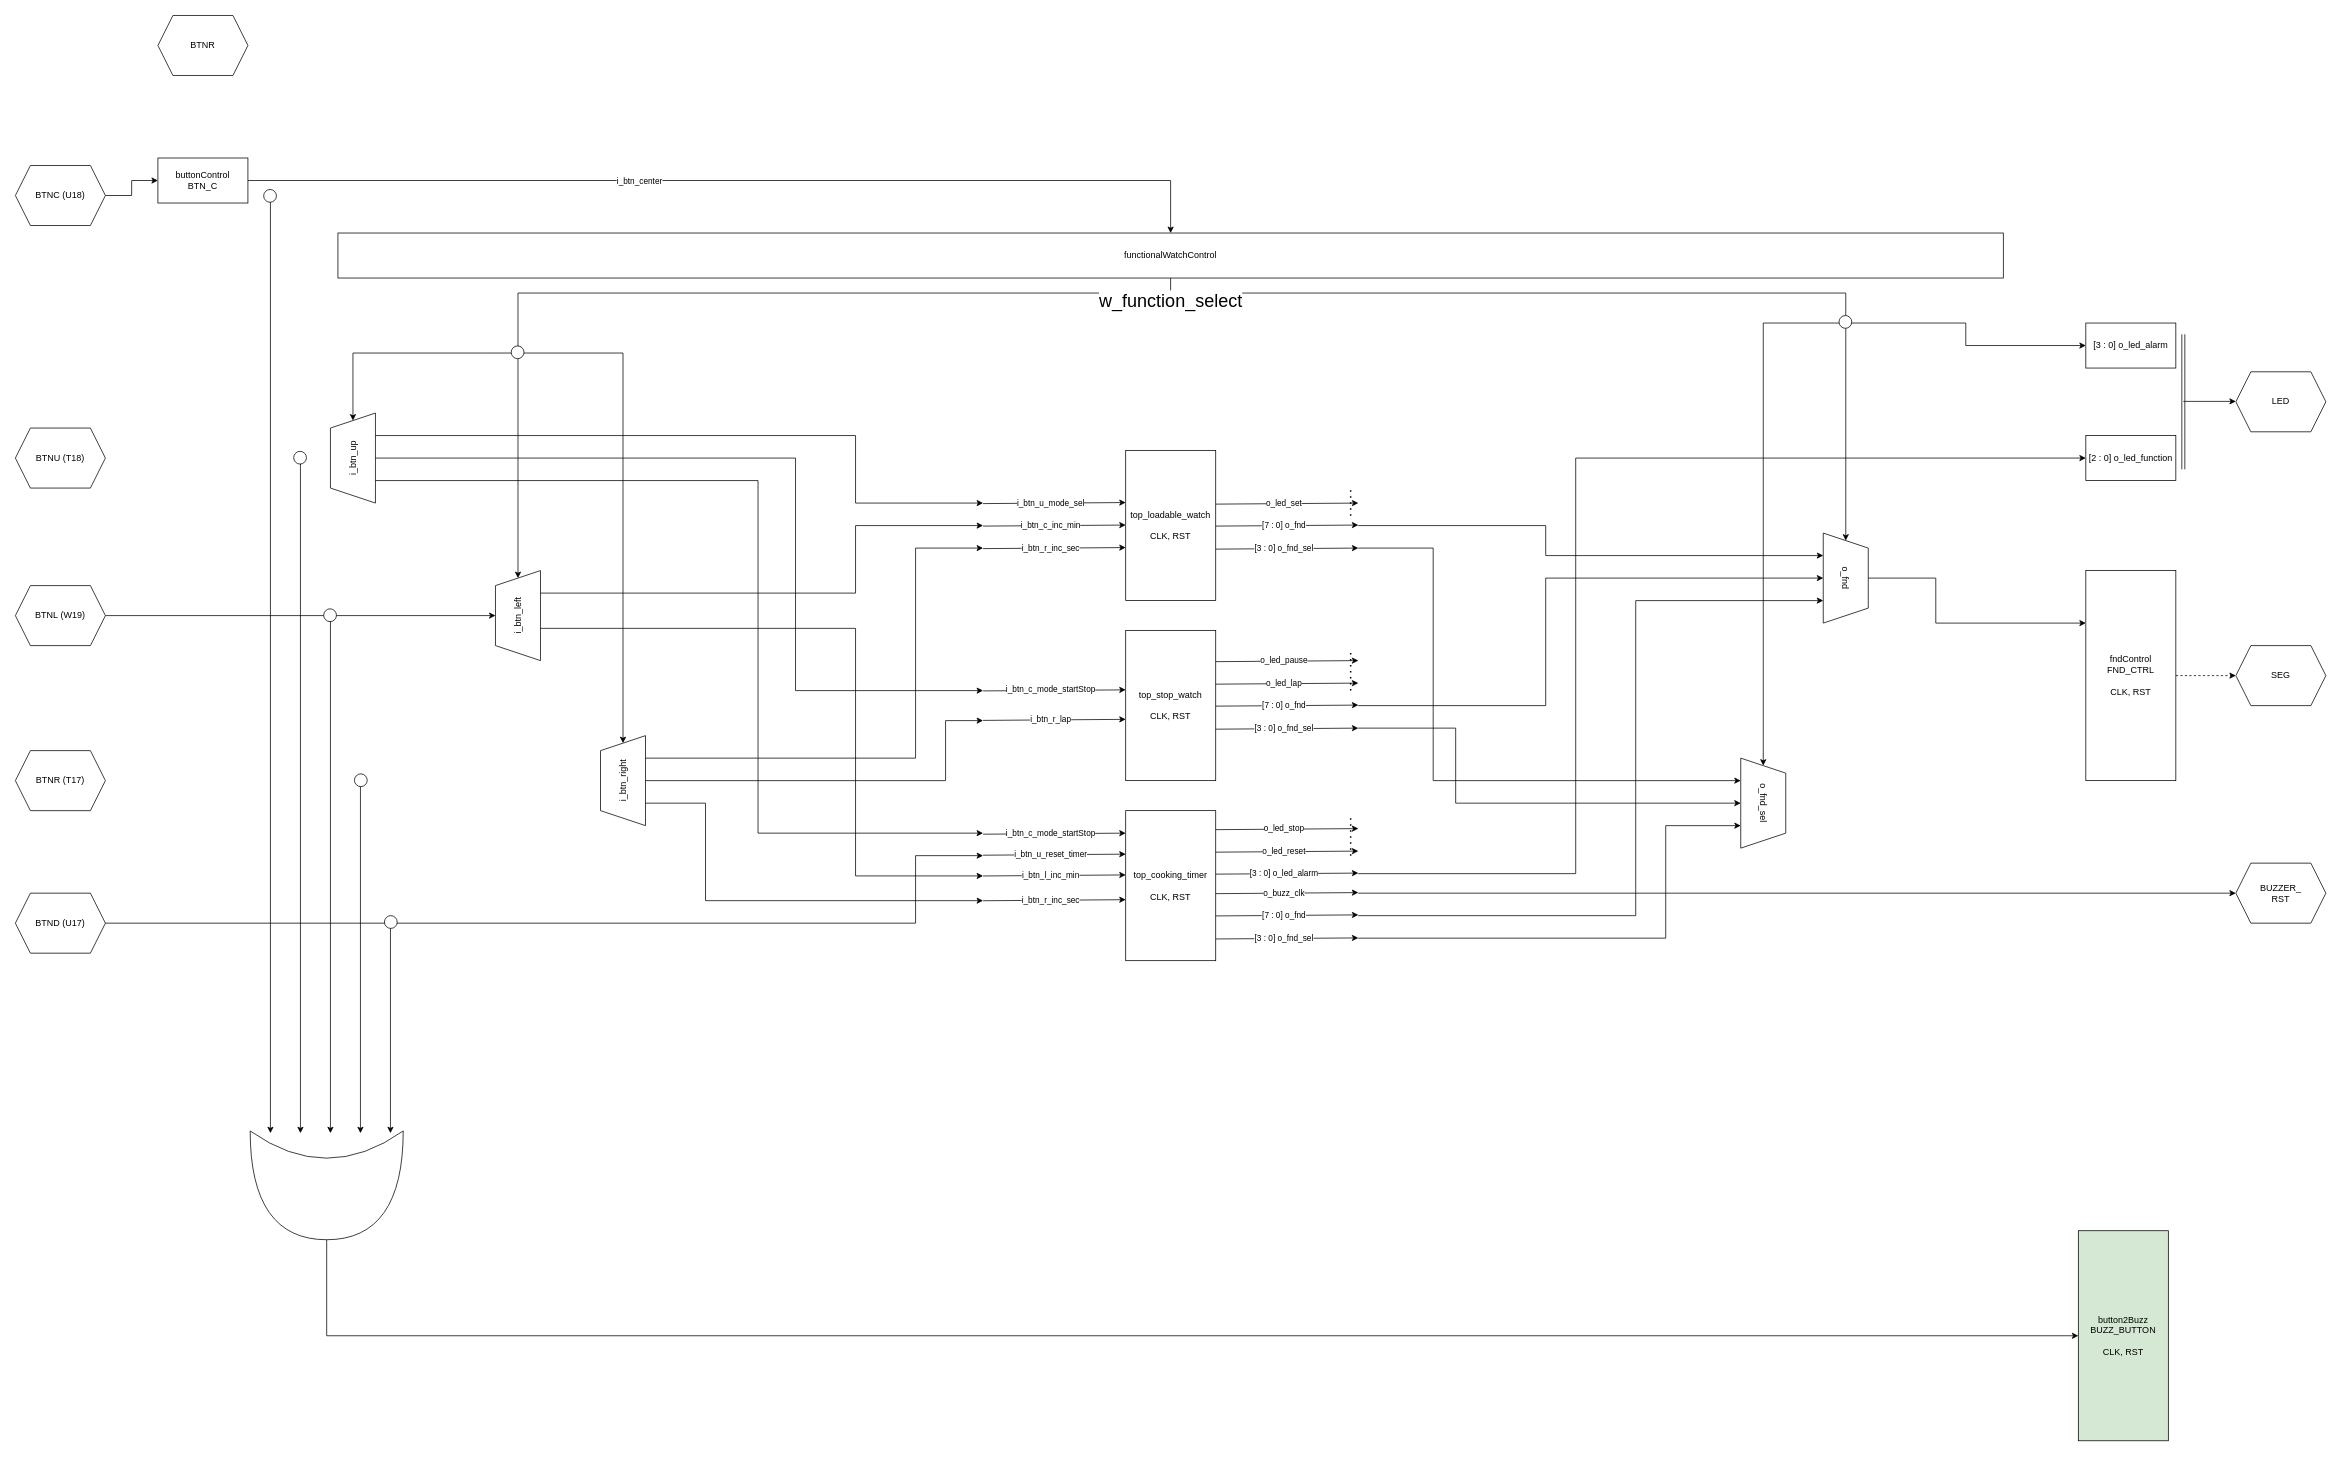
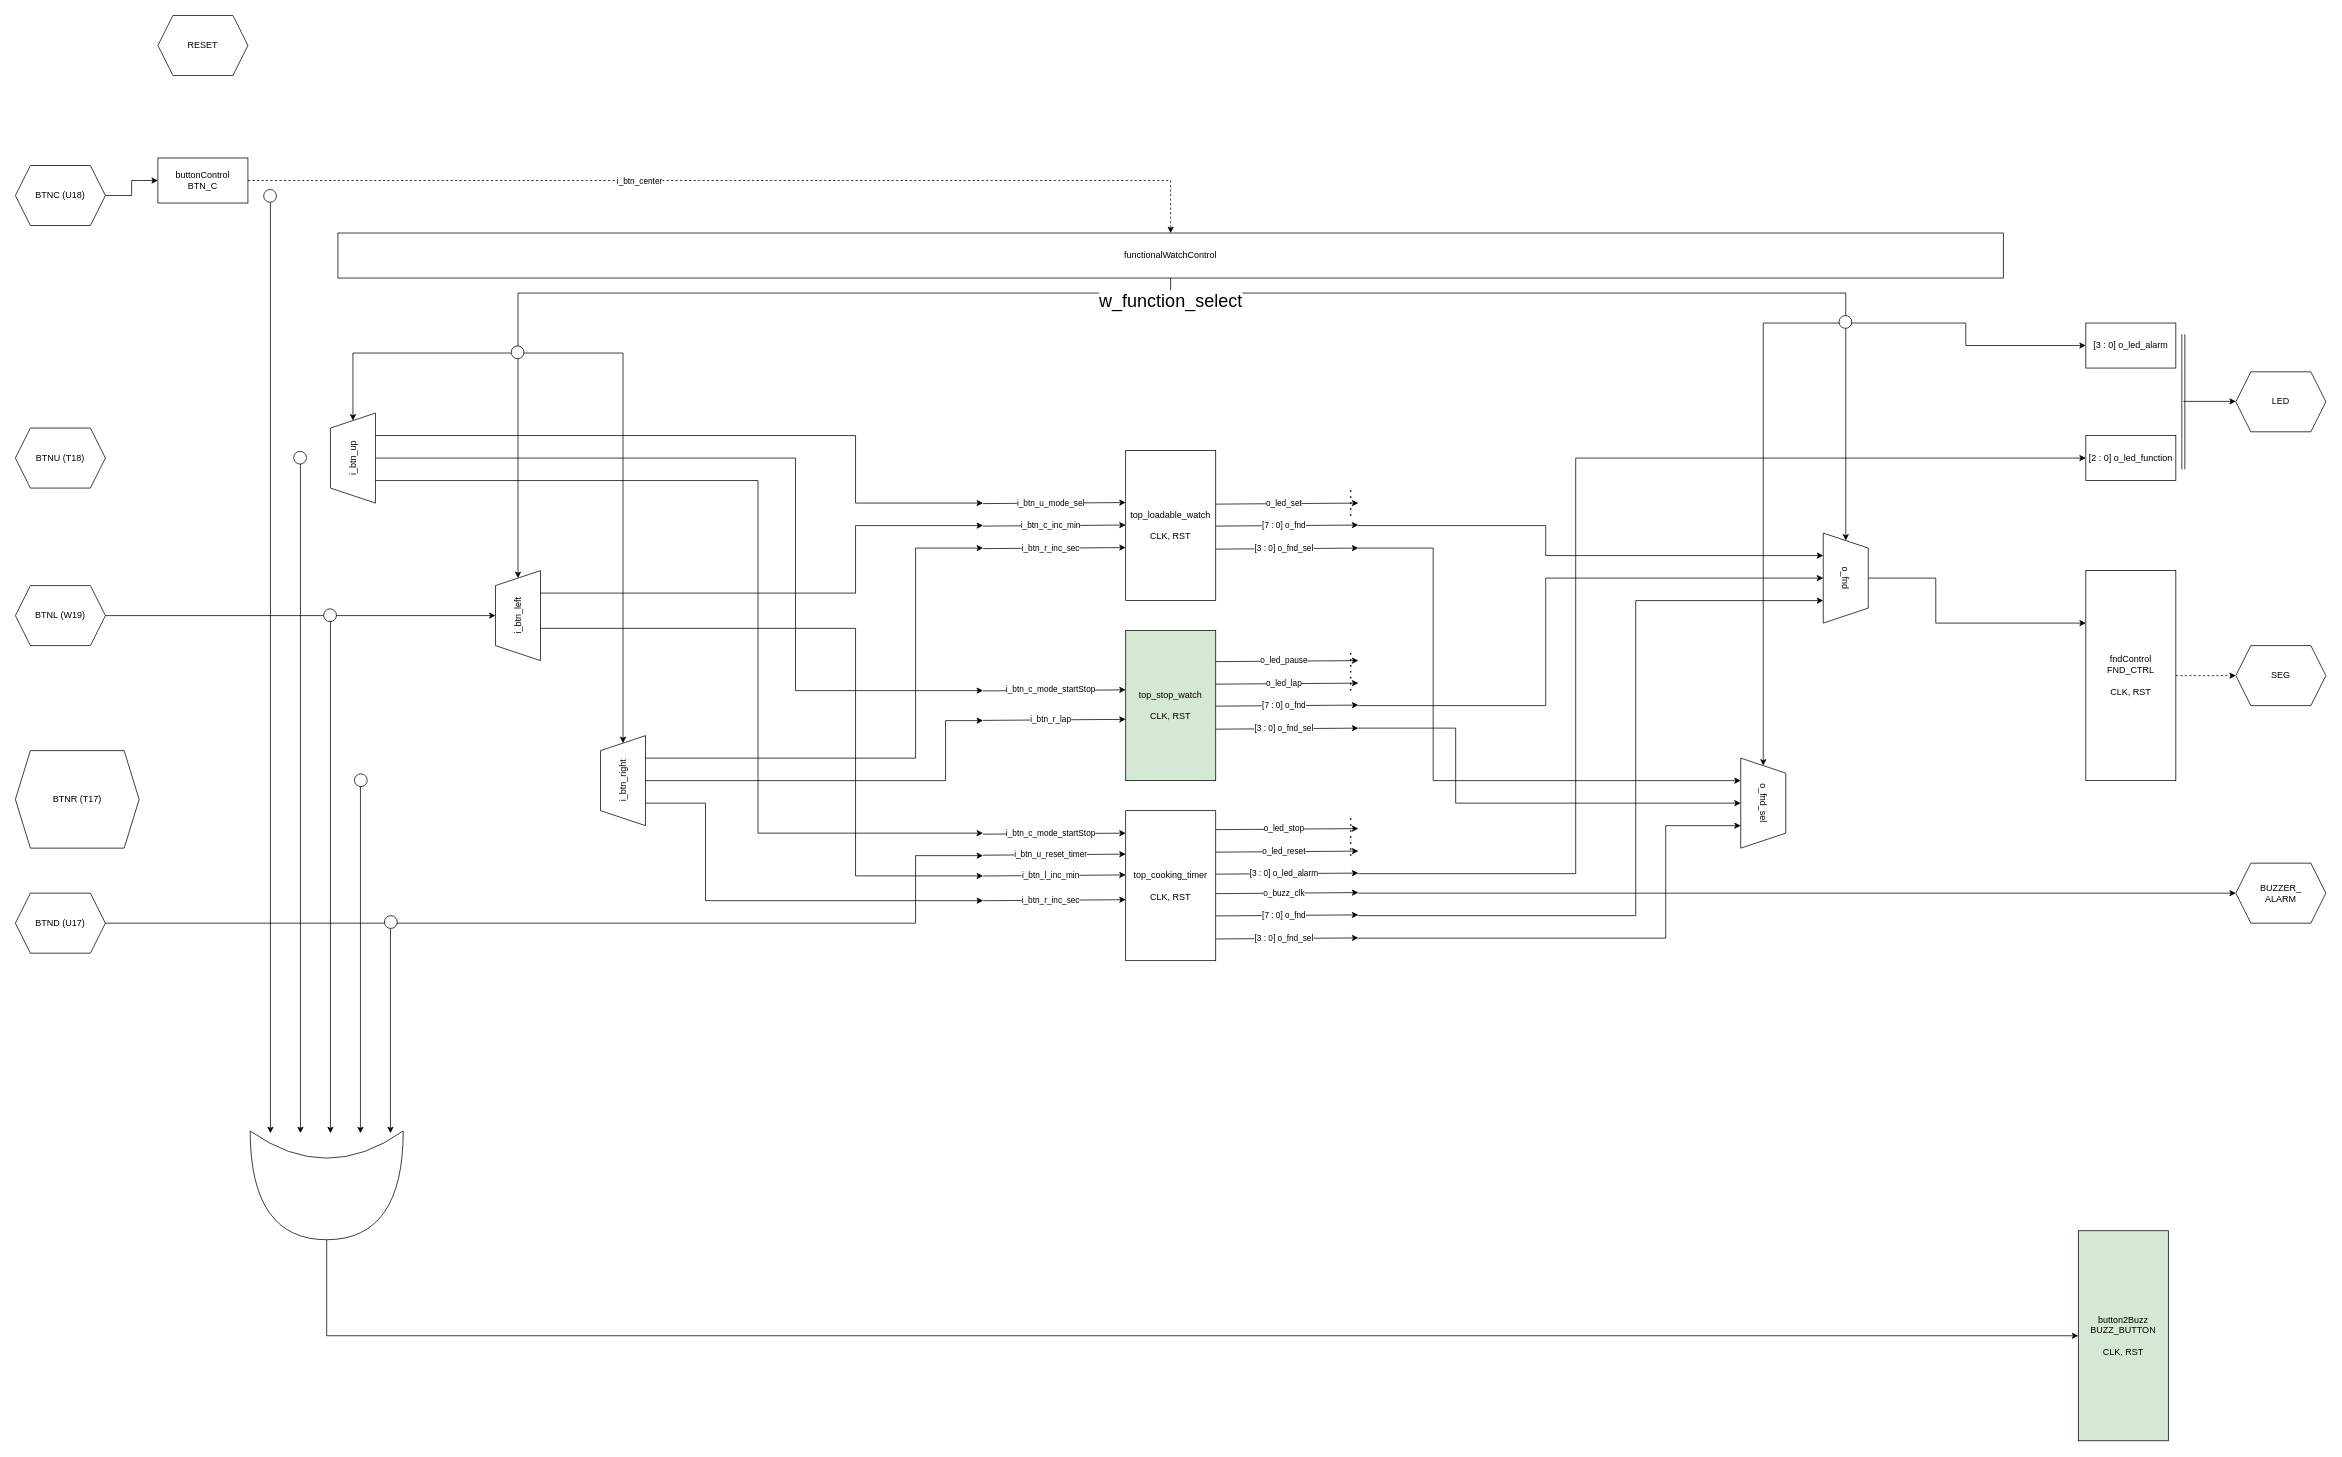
(203, 45) -> (203, 45)
(938, 180) -> (938, 180)
(1170, 705) -> (1170, 705)
(60, 780) -> (77, 799)
(2280, 893) -> (2280, 893)
